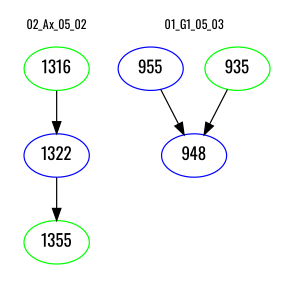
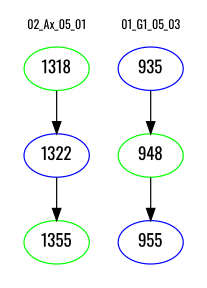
(57, 26) -> (57, 26)
(57, 69) -> (57, 69)
(237, 69) -> (151, 69)
(170, 107) -> (151, 193)
(194, 156) -> (151, 156)
